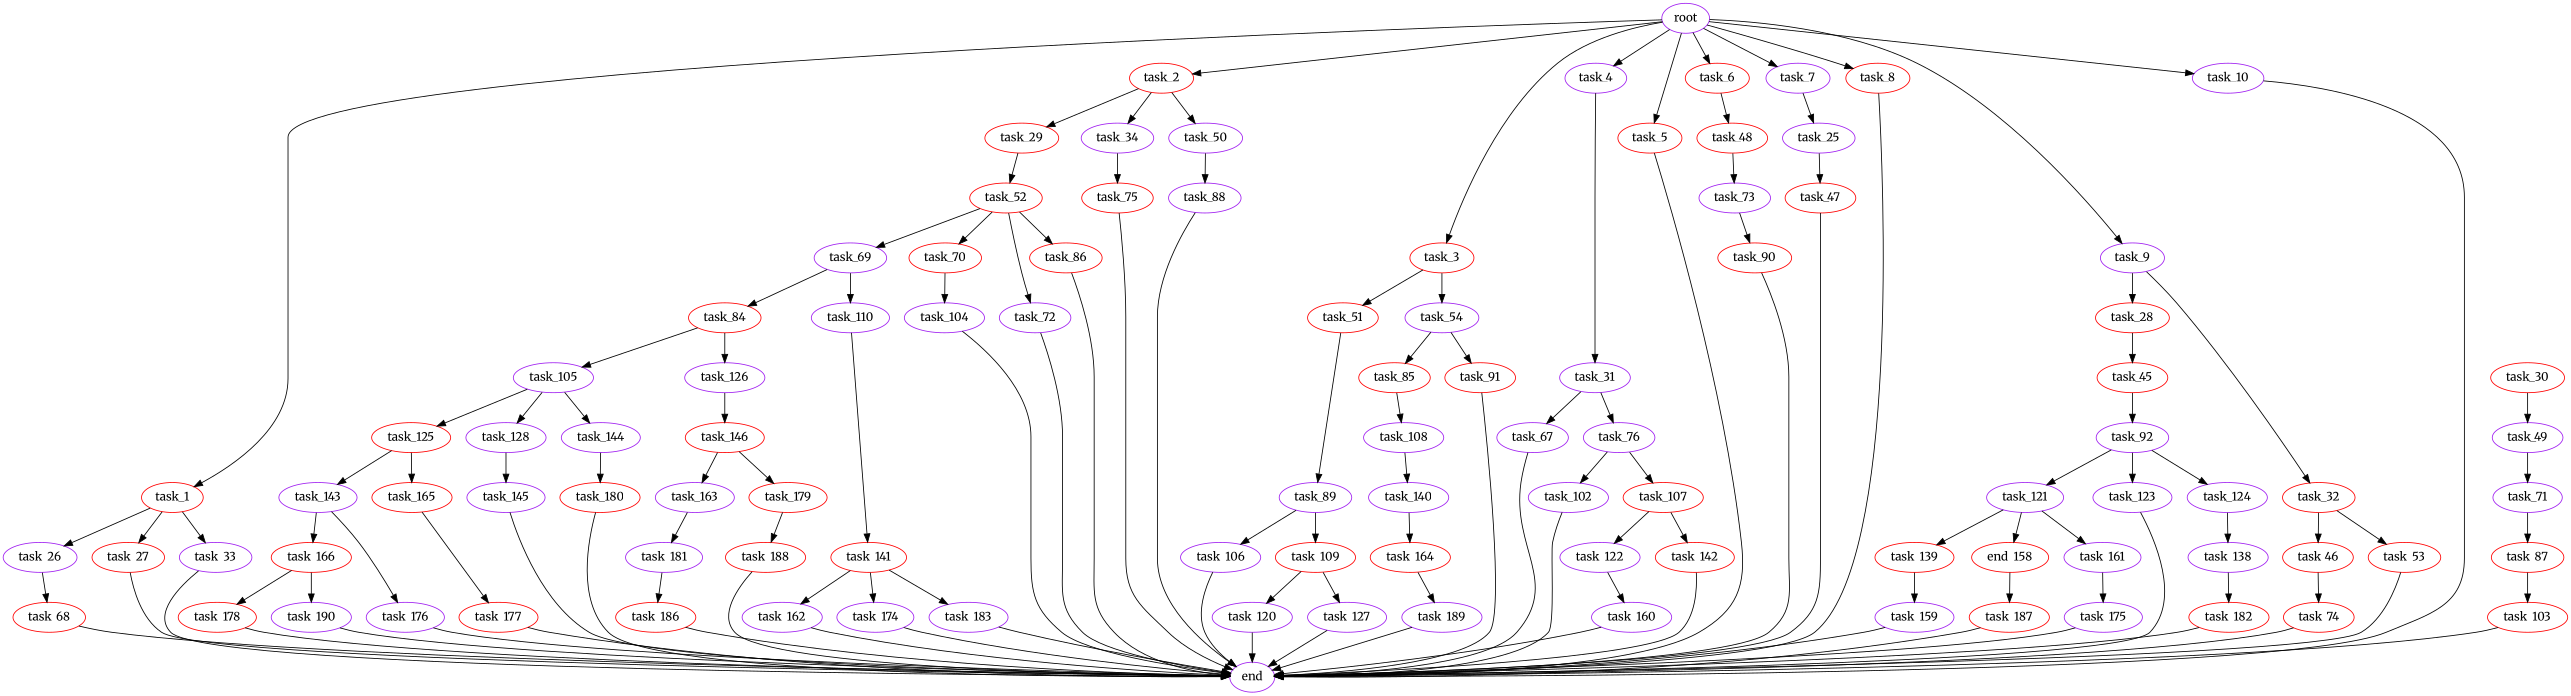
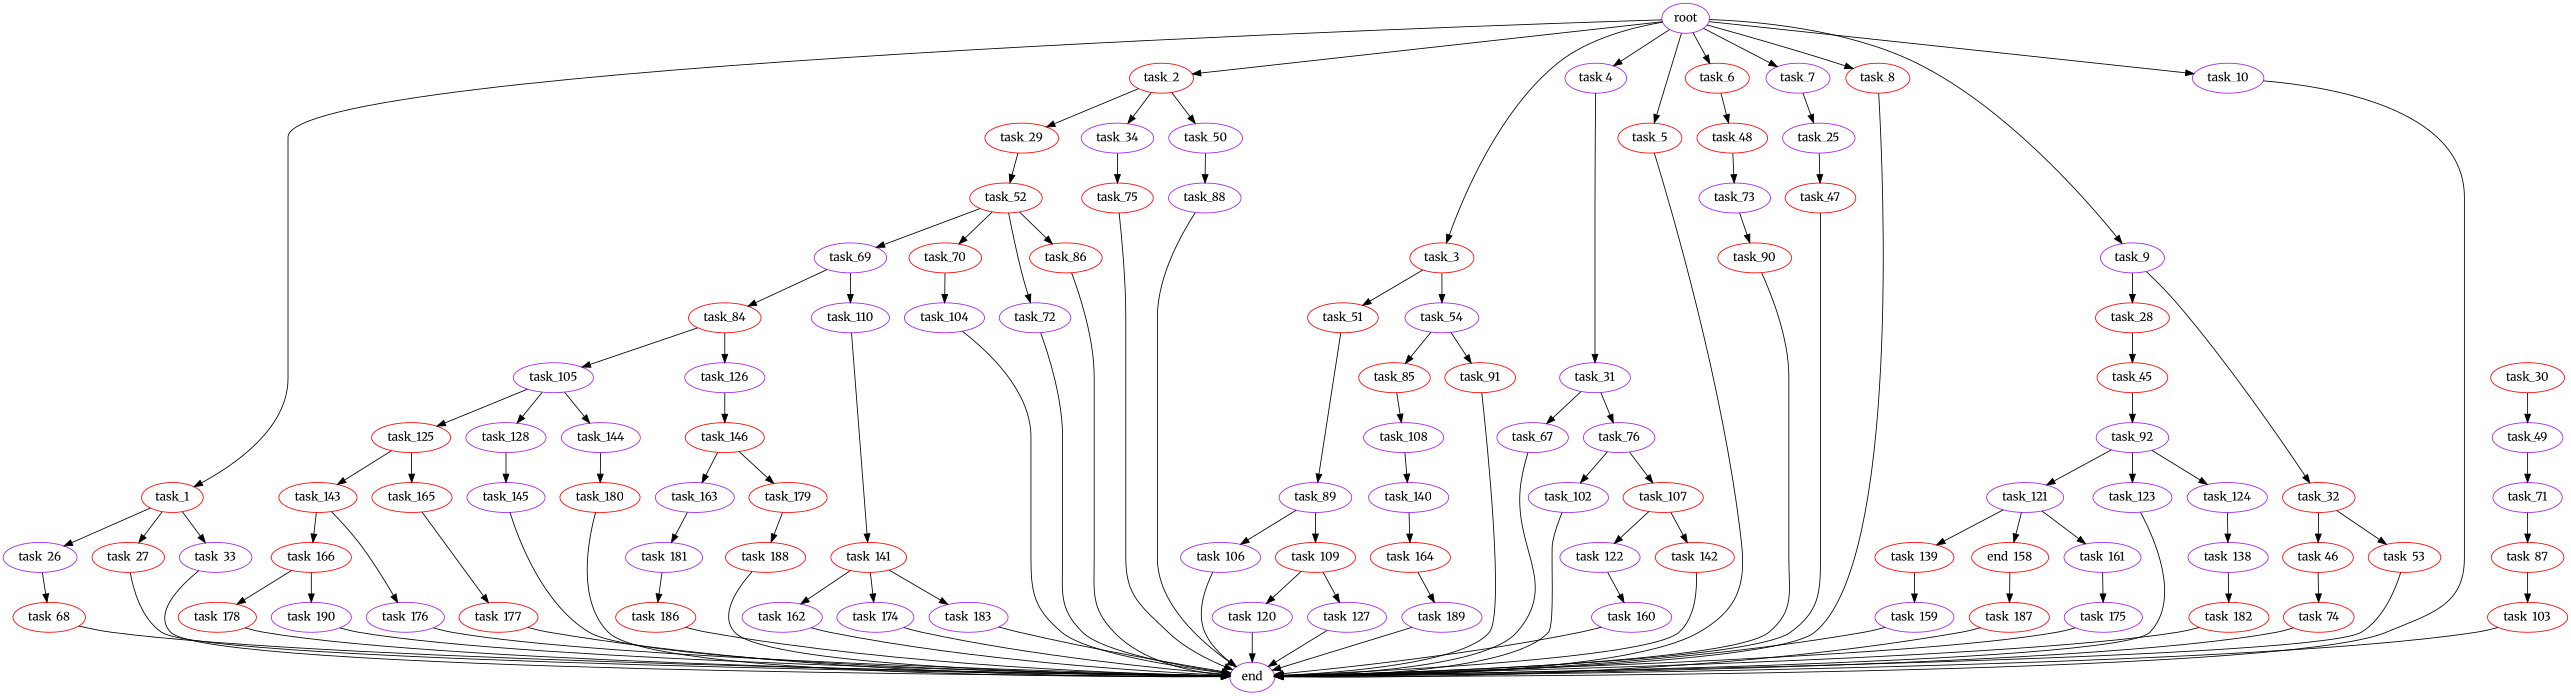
(318, 498) -> (318, 498)
